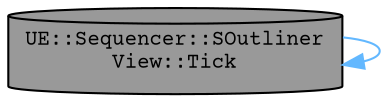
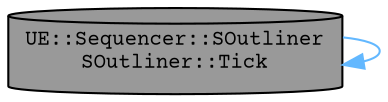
(175, 51) -> (175, 51)
